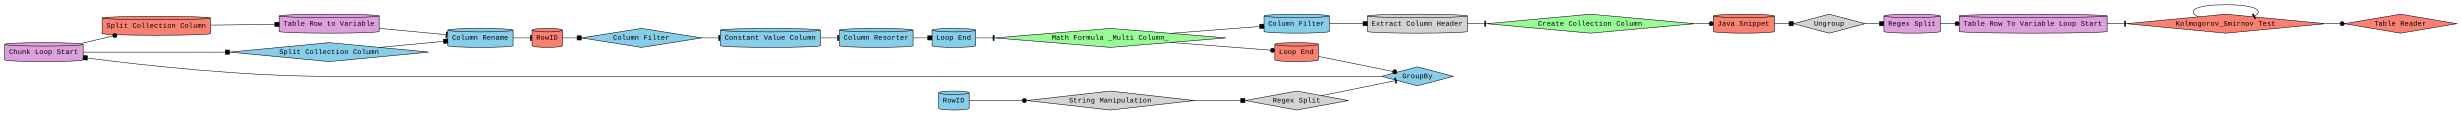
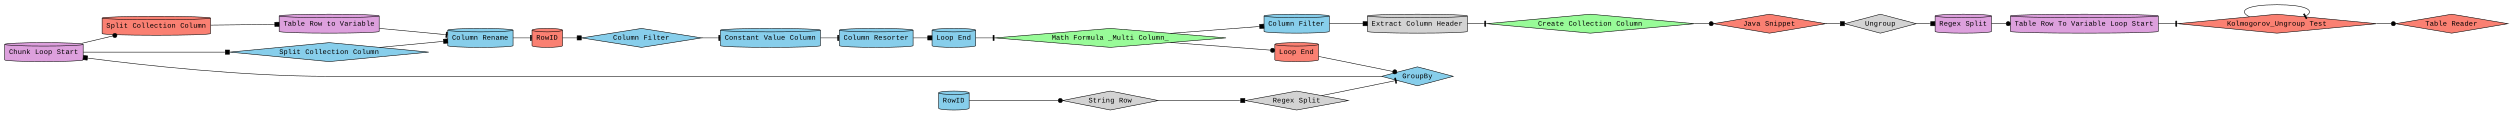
(1744, 24) -> (1770, 24)
(2226, 24) -> (2277, 24)
(1110, 101) -> (1110, 101)
